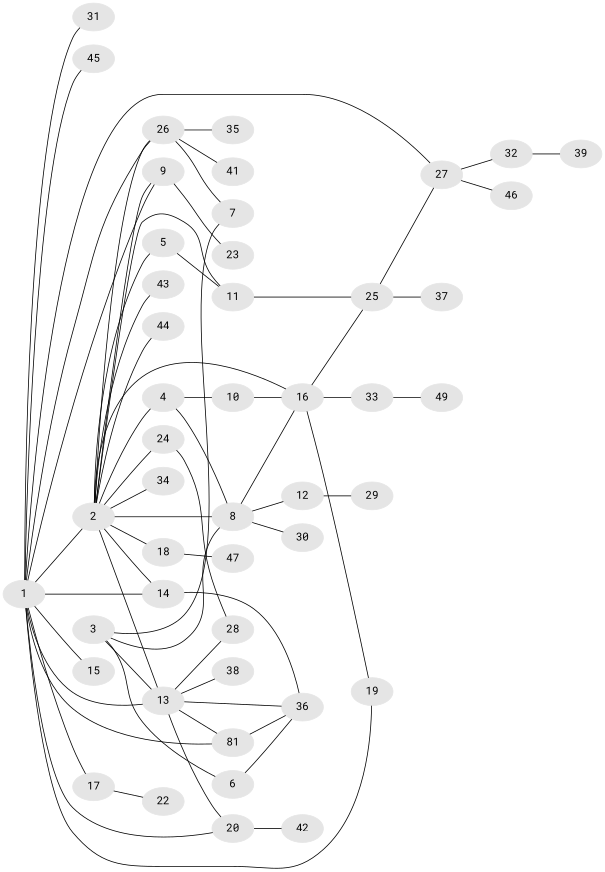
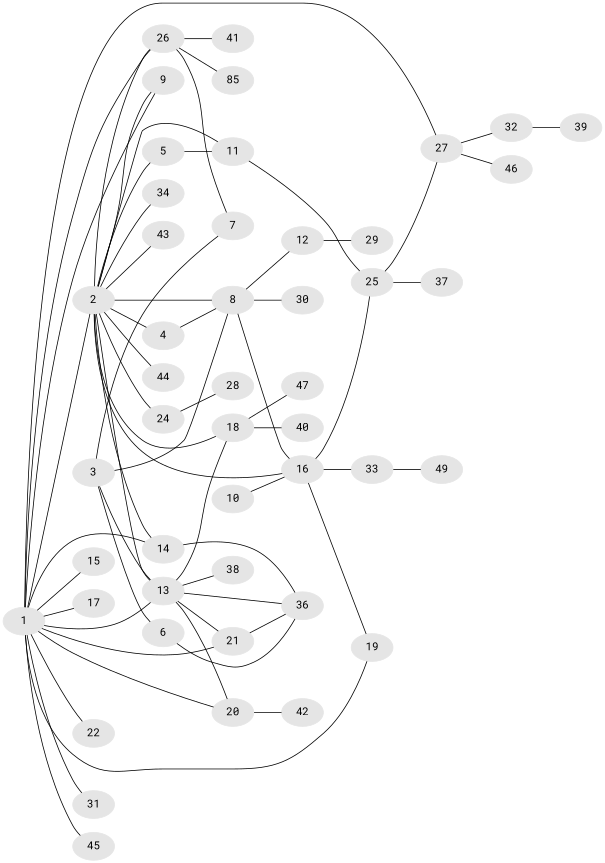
(233, 130) -> (233, 80)
(233, 255) -> none
(198, 398) -> none
none -> (302, 428)
(198, 665) -> (203, 512)
(233, 743) -> (233, 641)
(128, 794) -> (55, 679)
